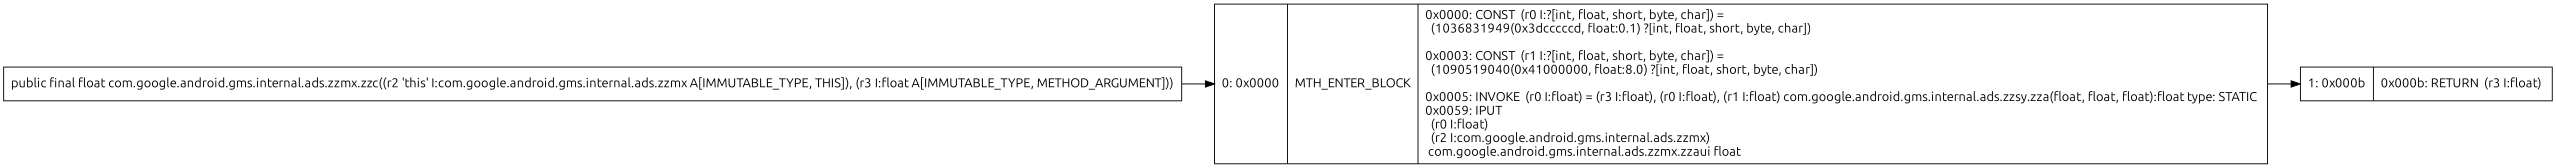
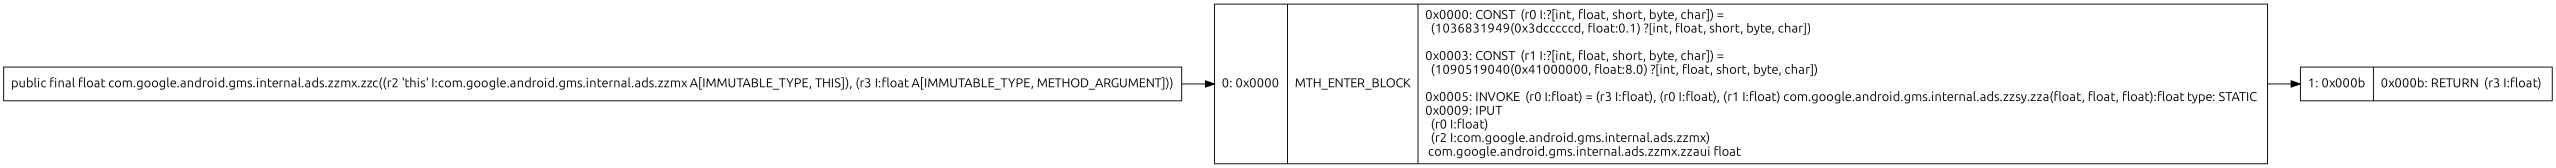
(1467, 111) -> (1467, 111)
